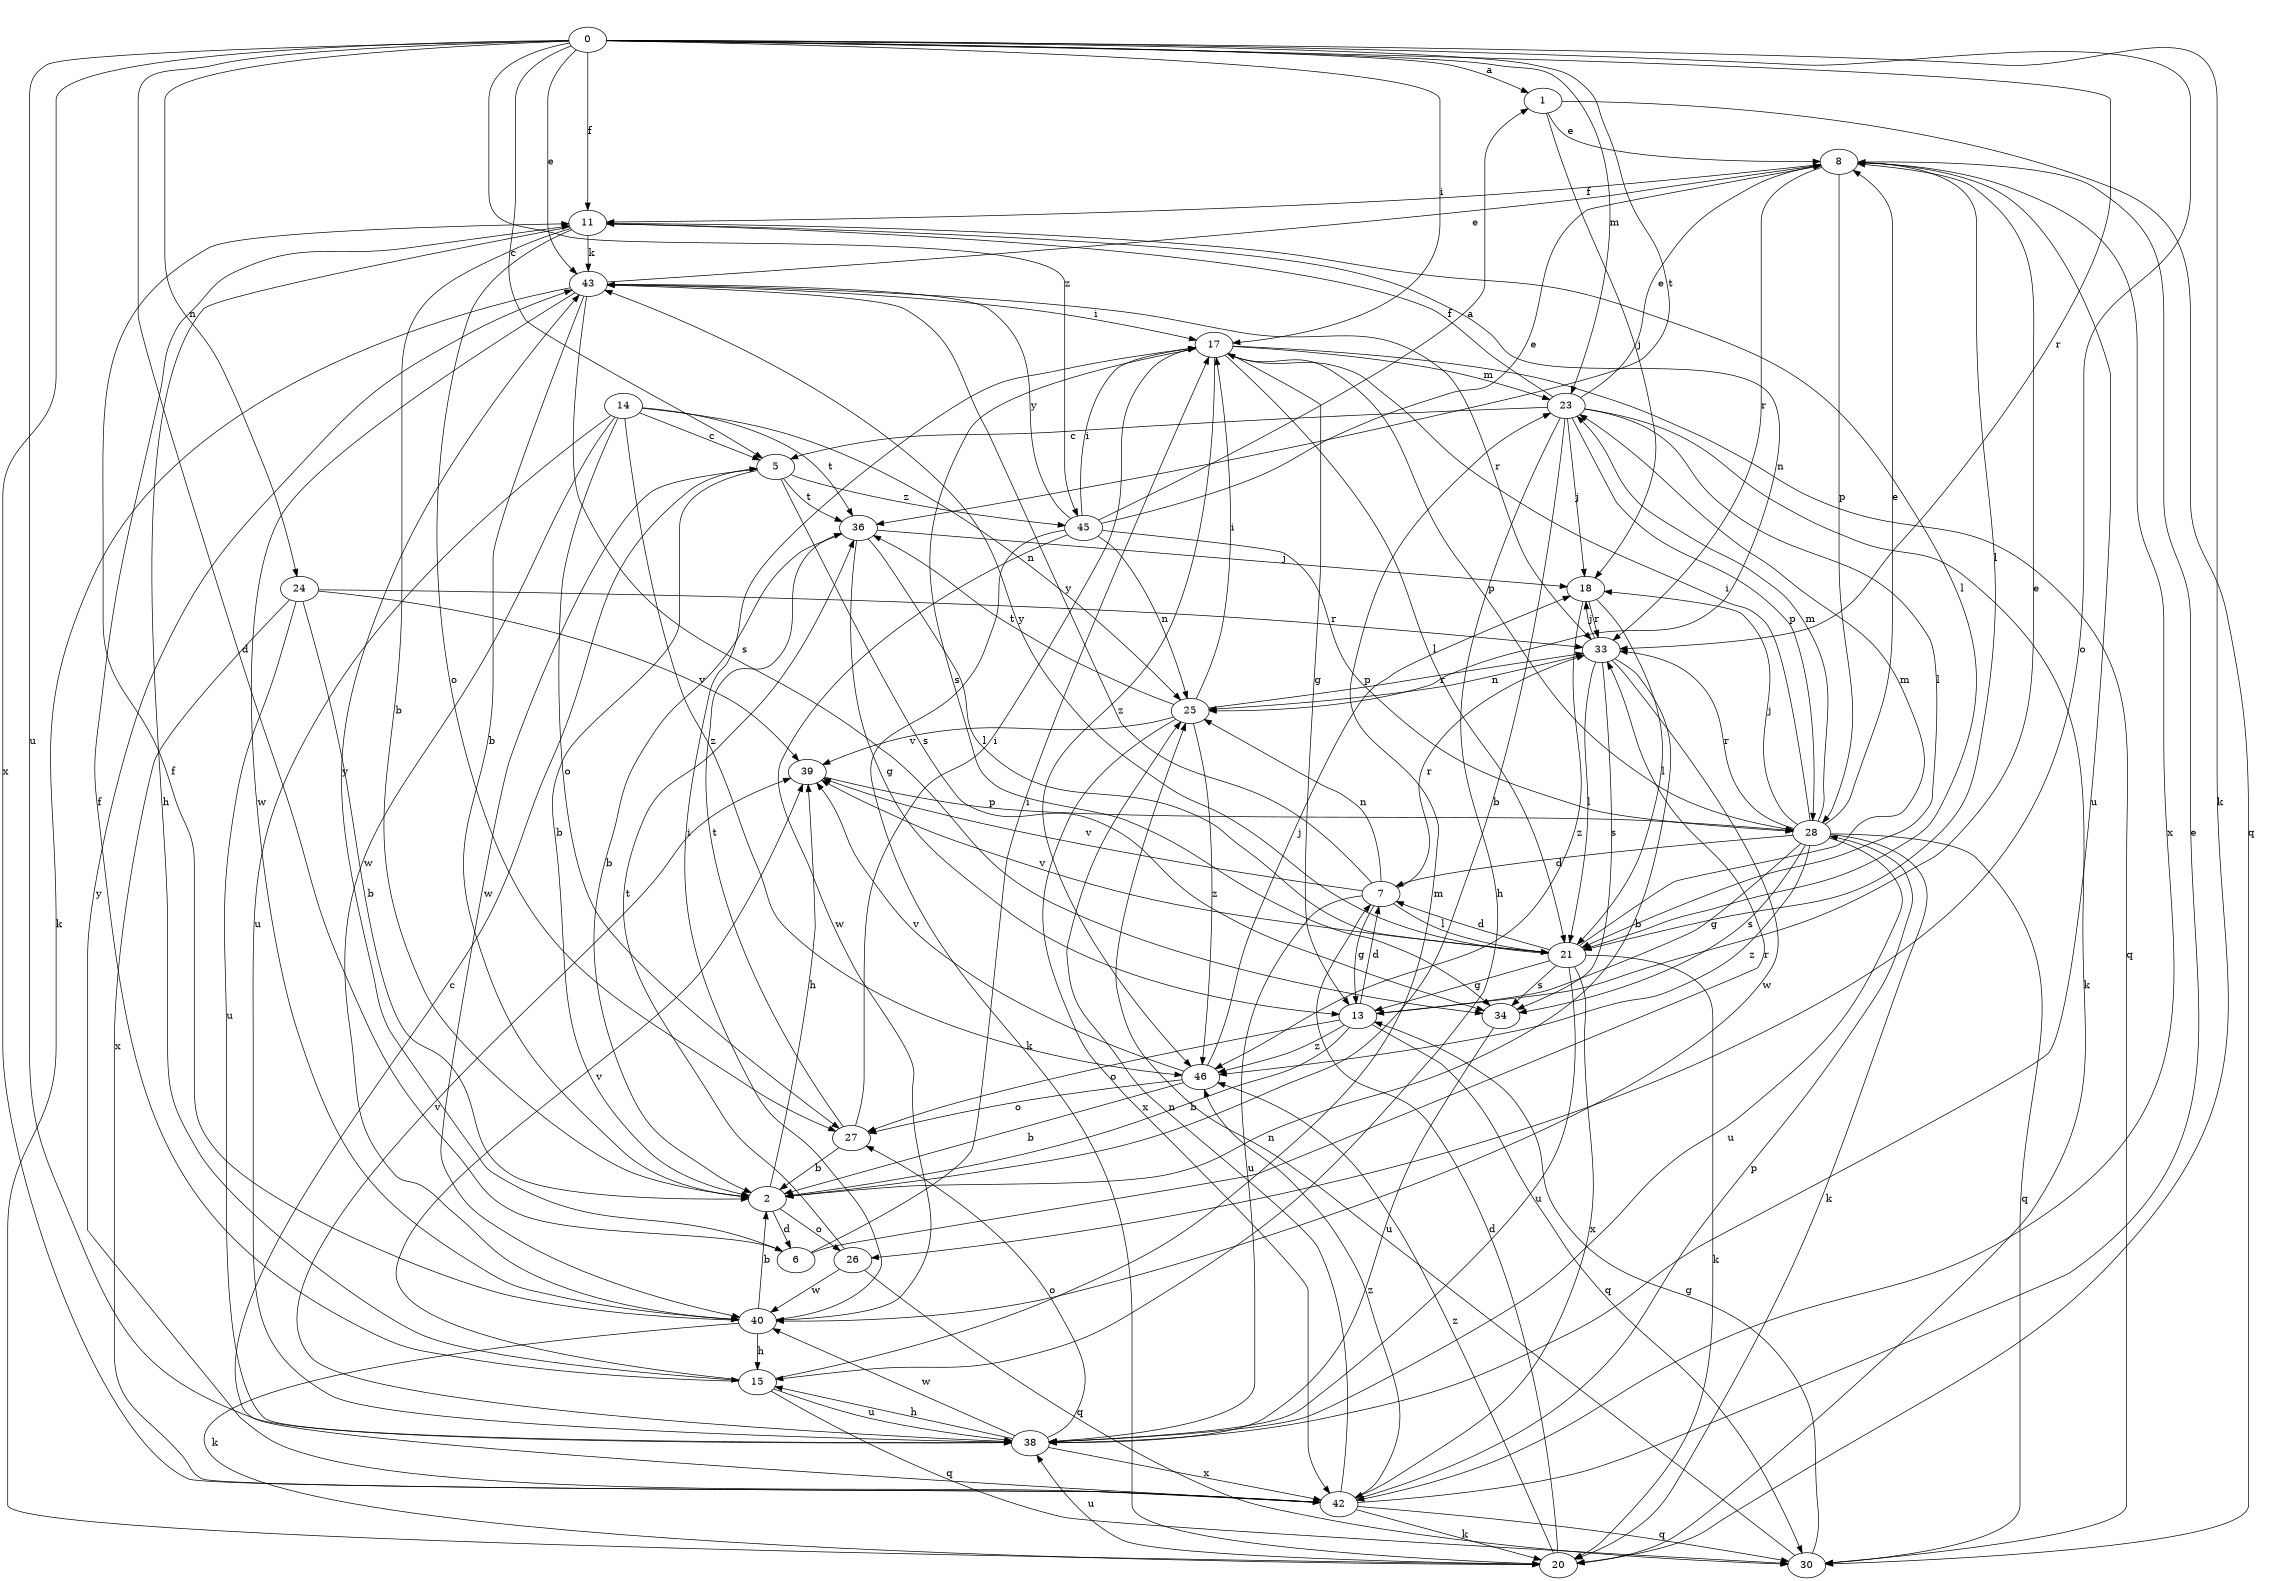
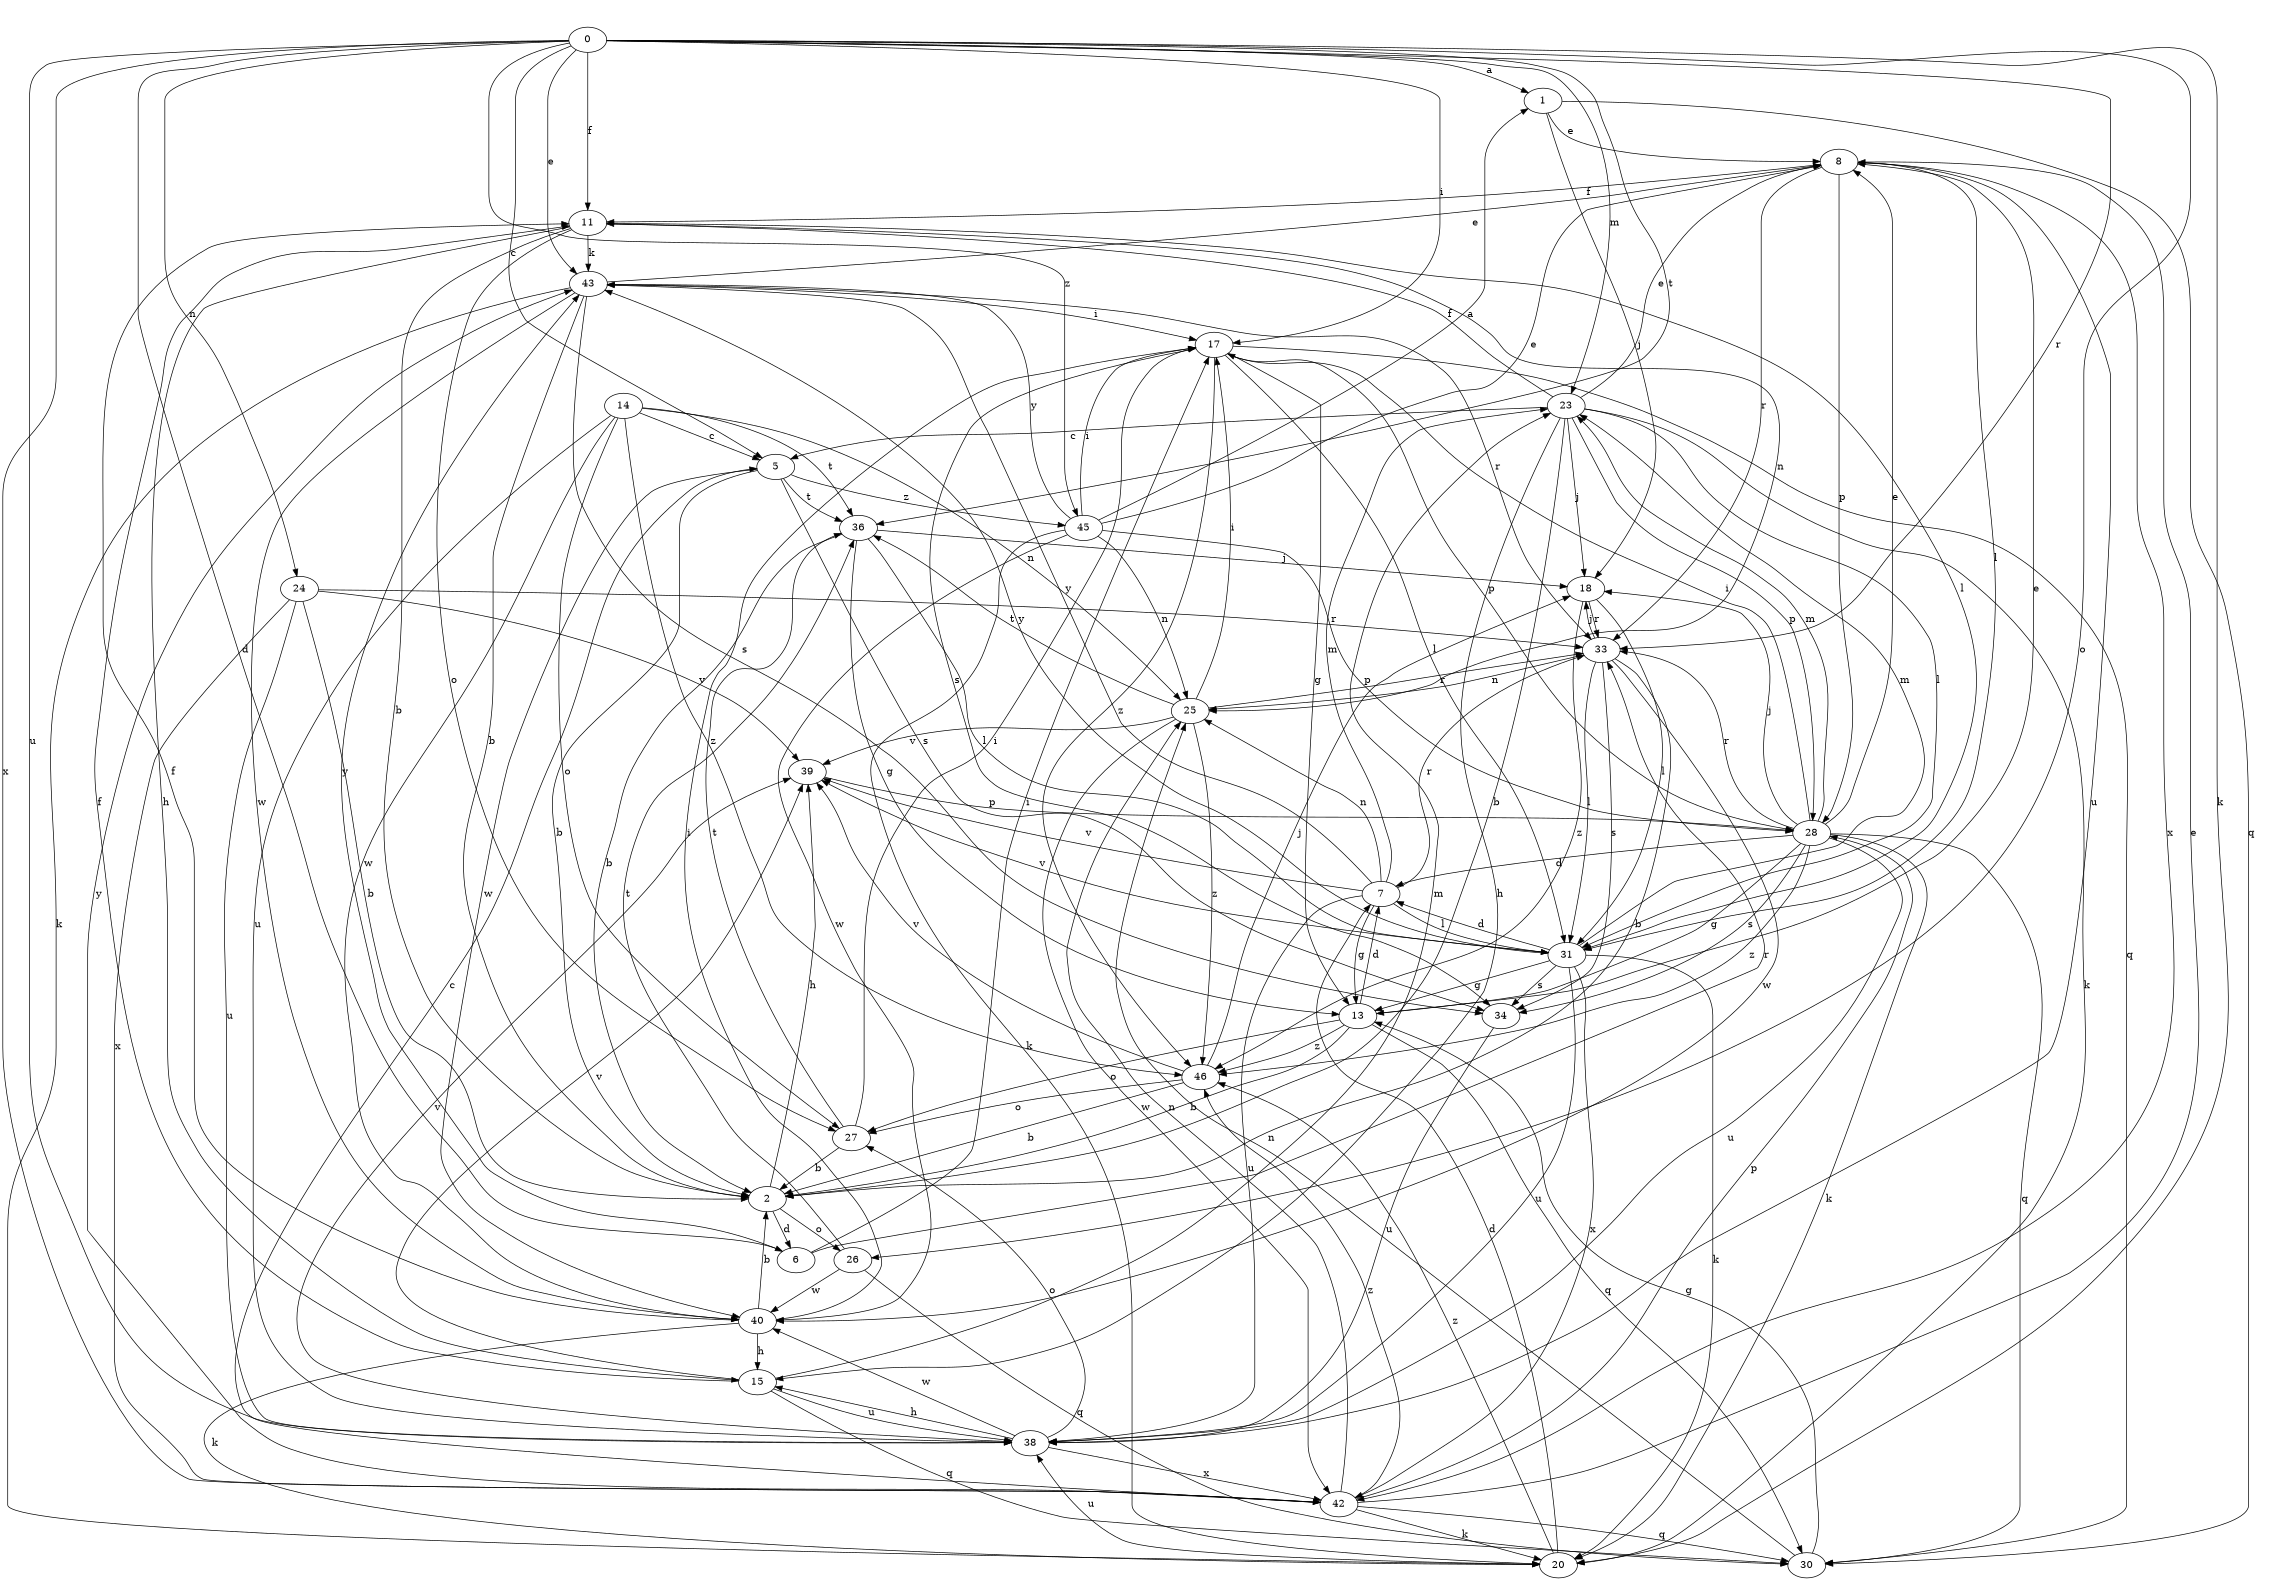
(1382, 360) -> (1335, 589)
(1567, 955) -> (1567, 955)
(1146, 1108) -> (1146, 1108)
